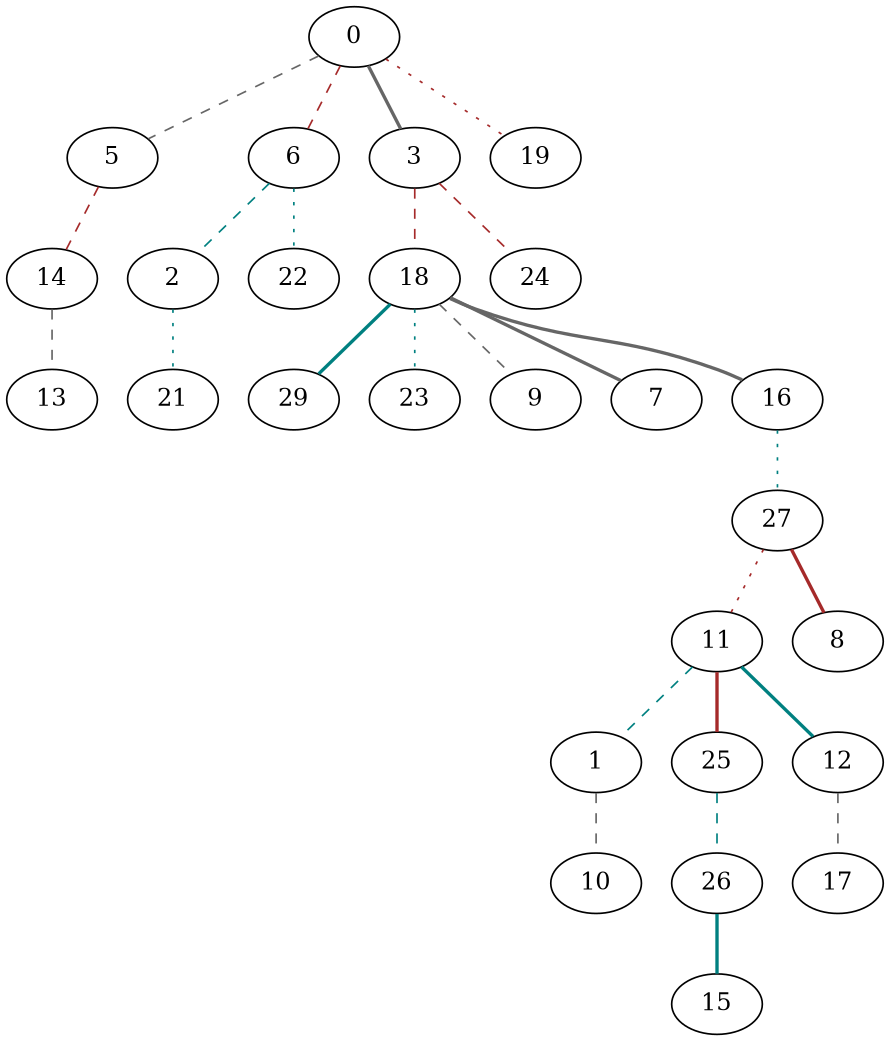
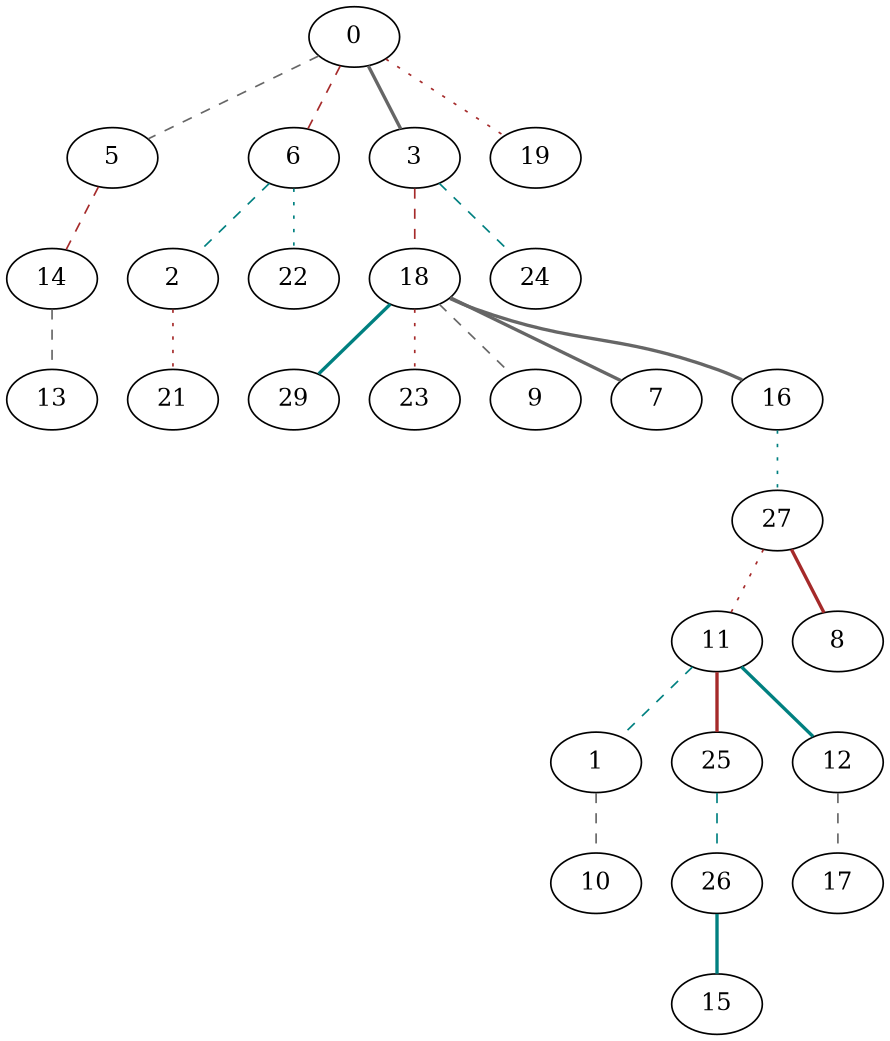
(475, 218) -> (475, 218)
(173, 339) -> (173, 339)
(415, 339) -> (415, 339)
